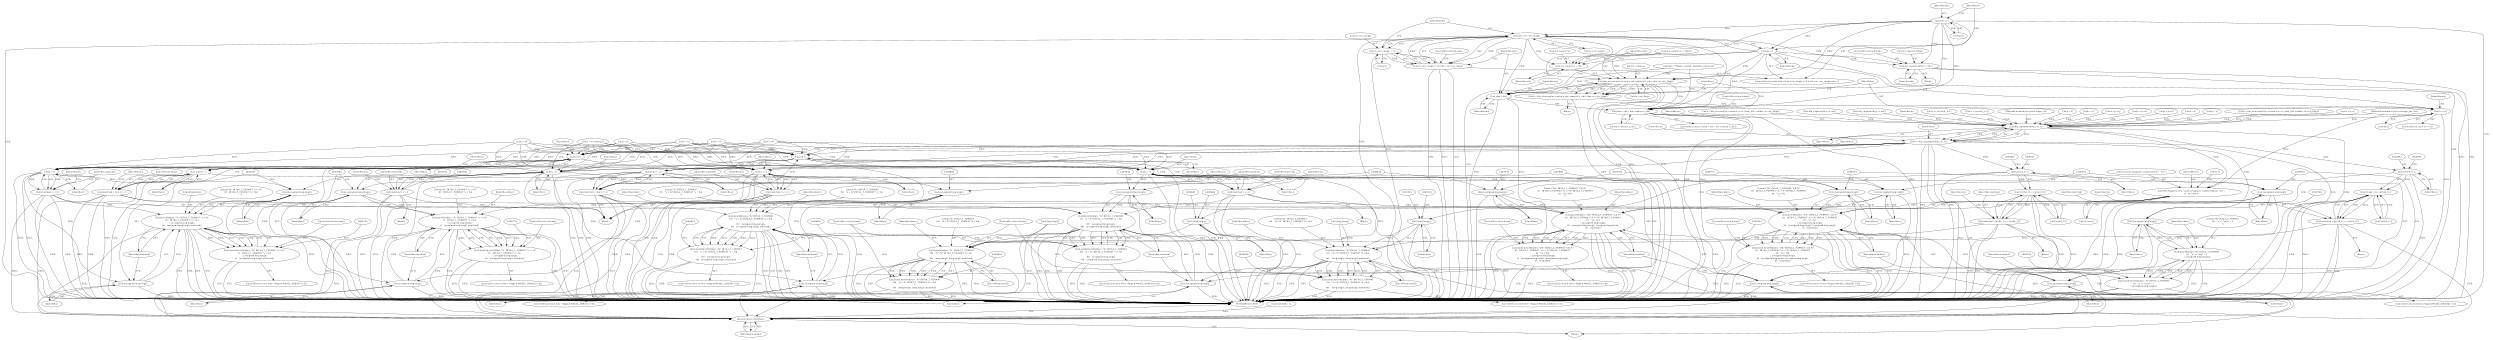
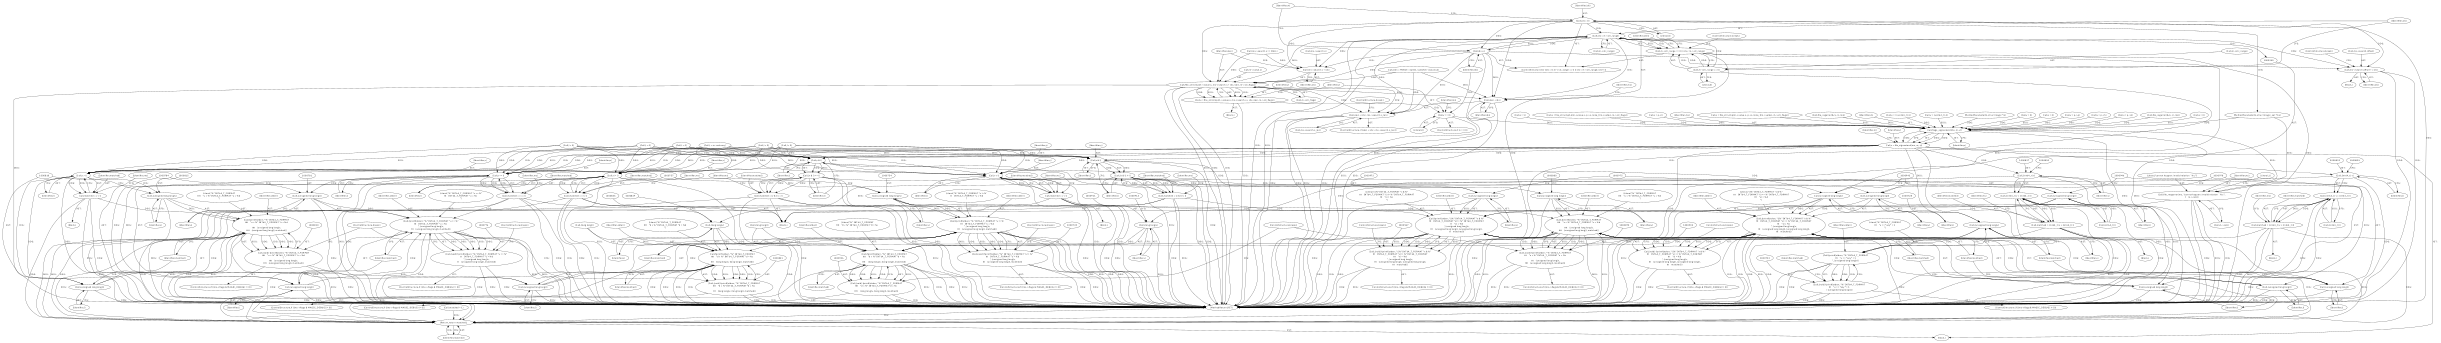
(1448, 38) -> (2025, 40)
(1832, 98) -> (1963, 26)
(2026, 127) -> (1944, 130)
(1558, 172) -> none
none -> (1688, 225)
